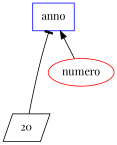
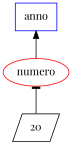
(37, 74) -> (36, 102)
